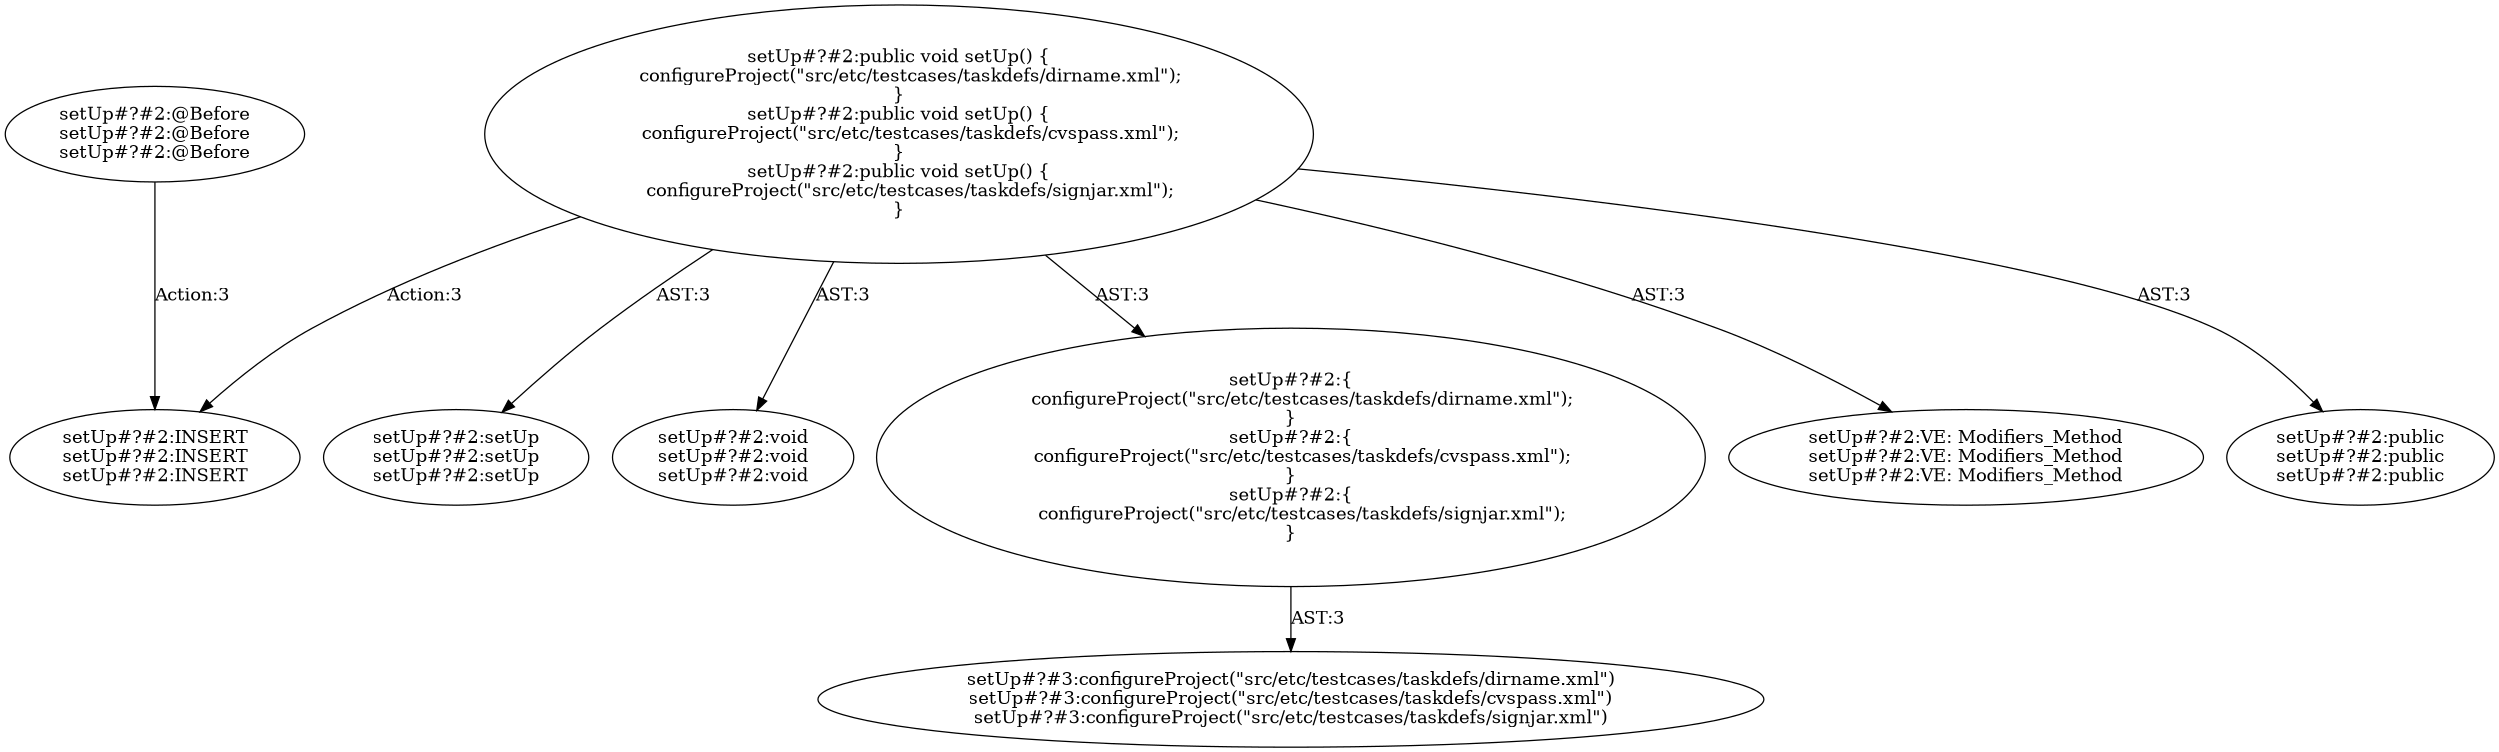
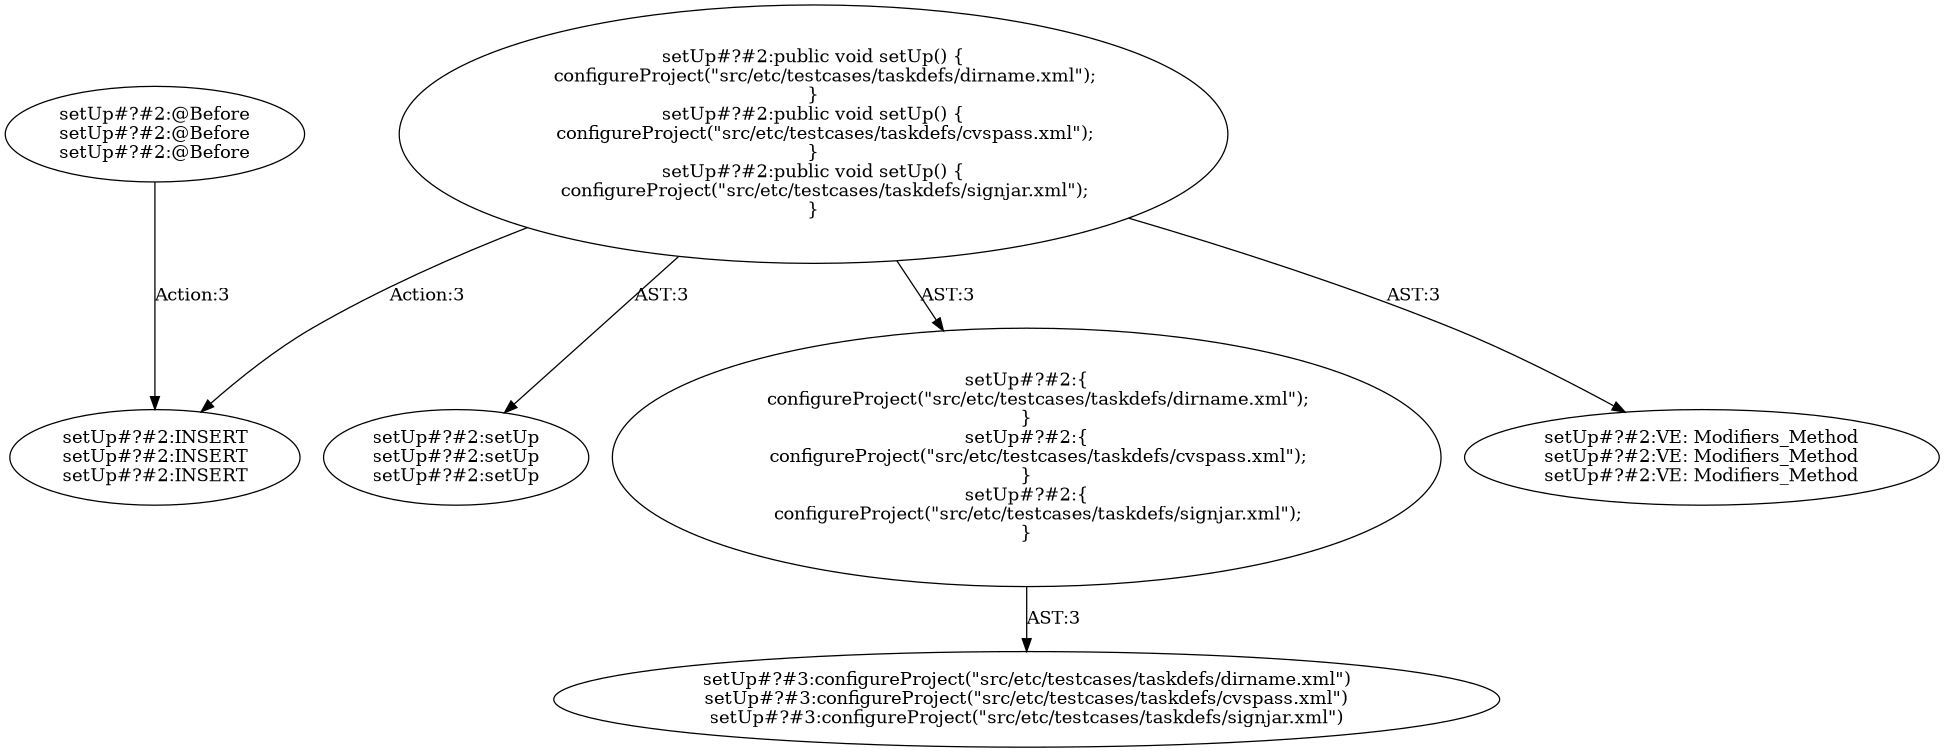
(733, 457) -> none
(2361, 457) -> none
